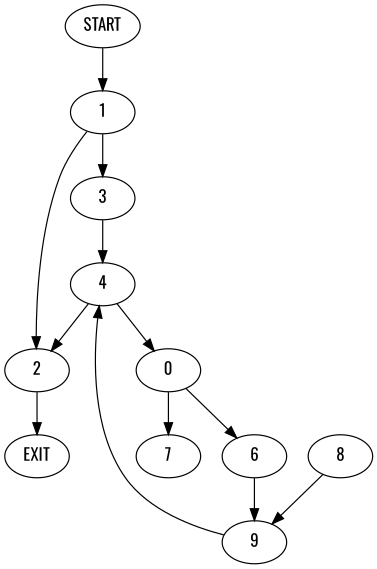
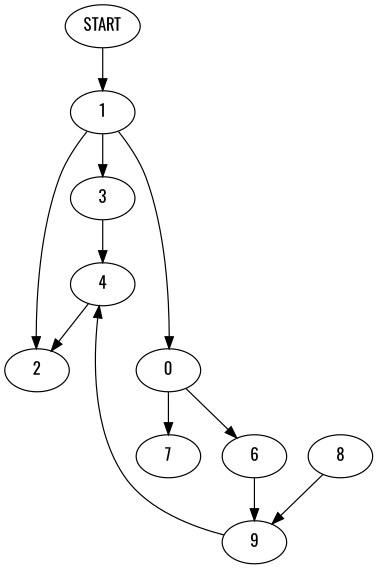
(132, 323) -> (160, 229)
(37, 456) -> none
